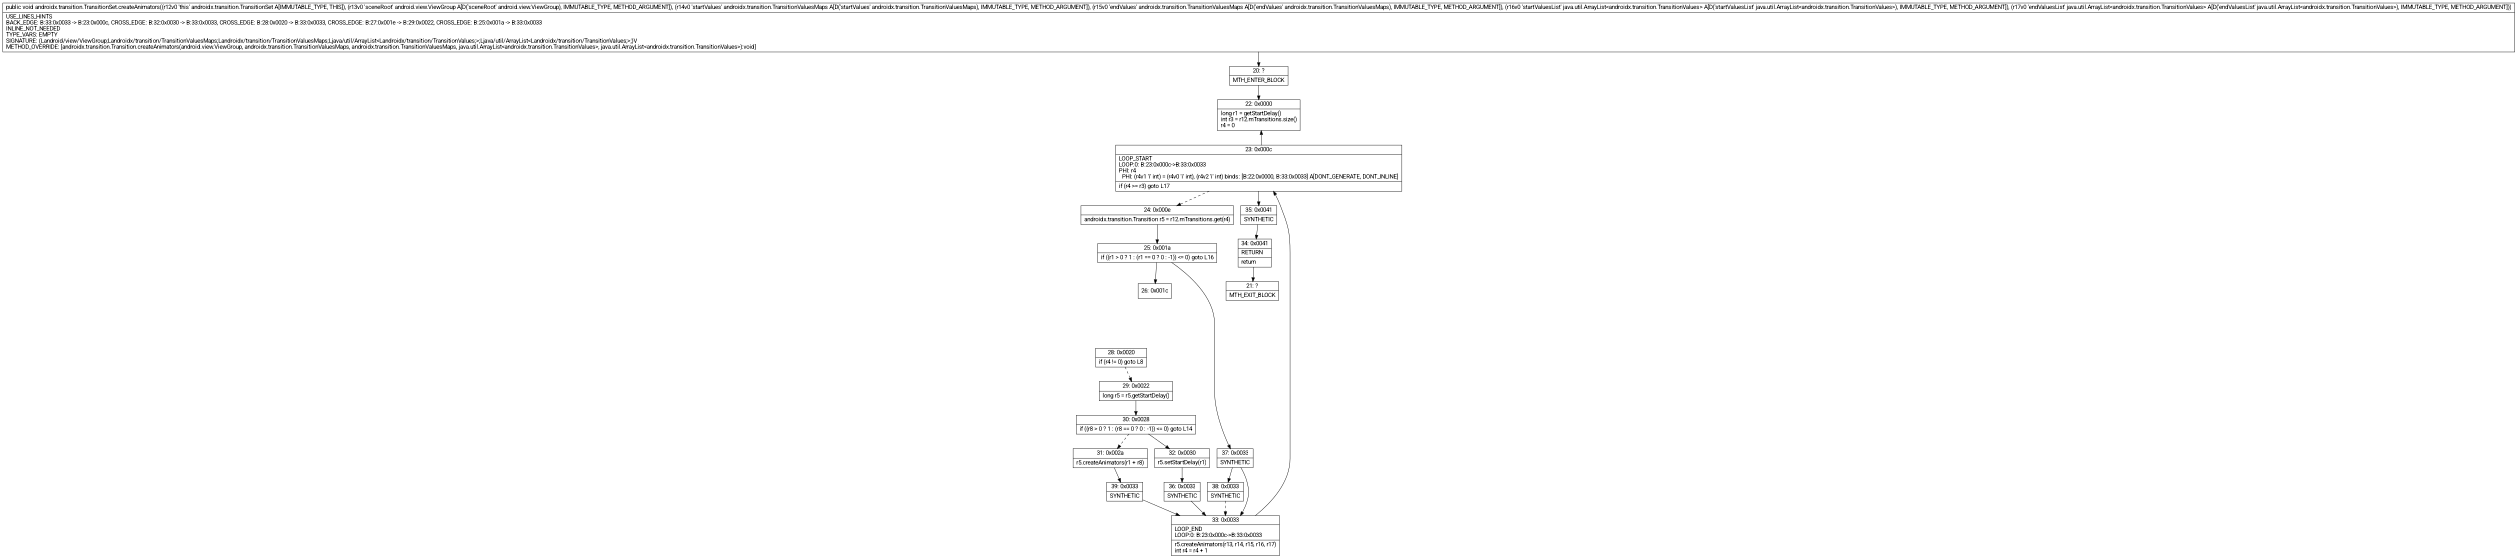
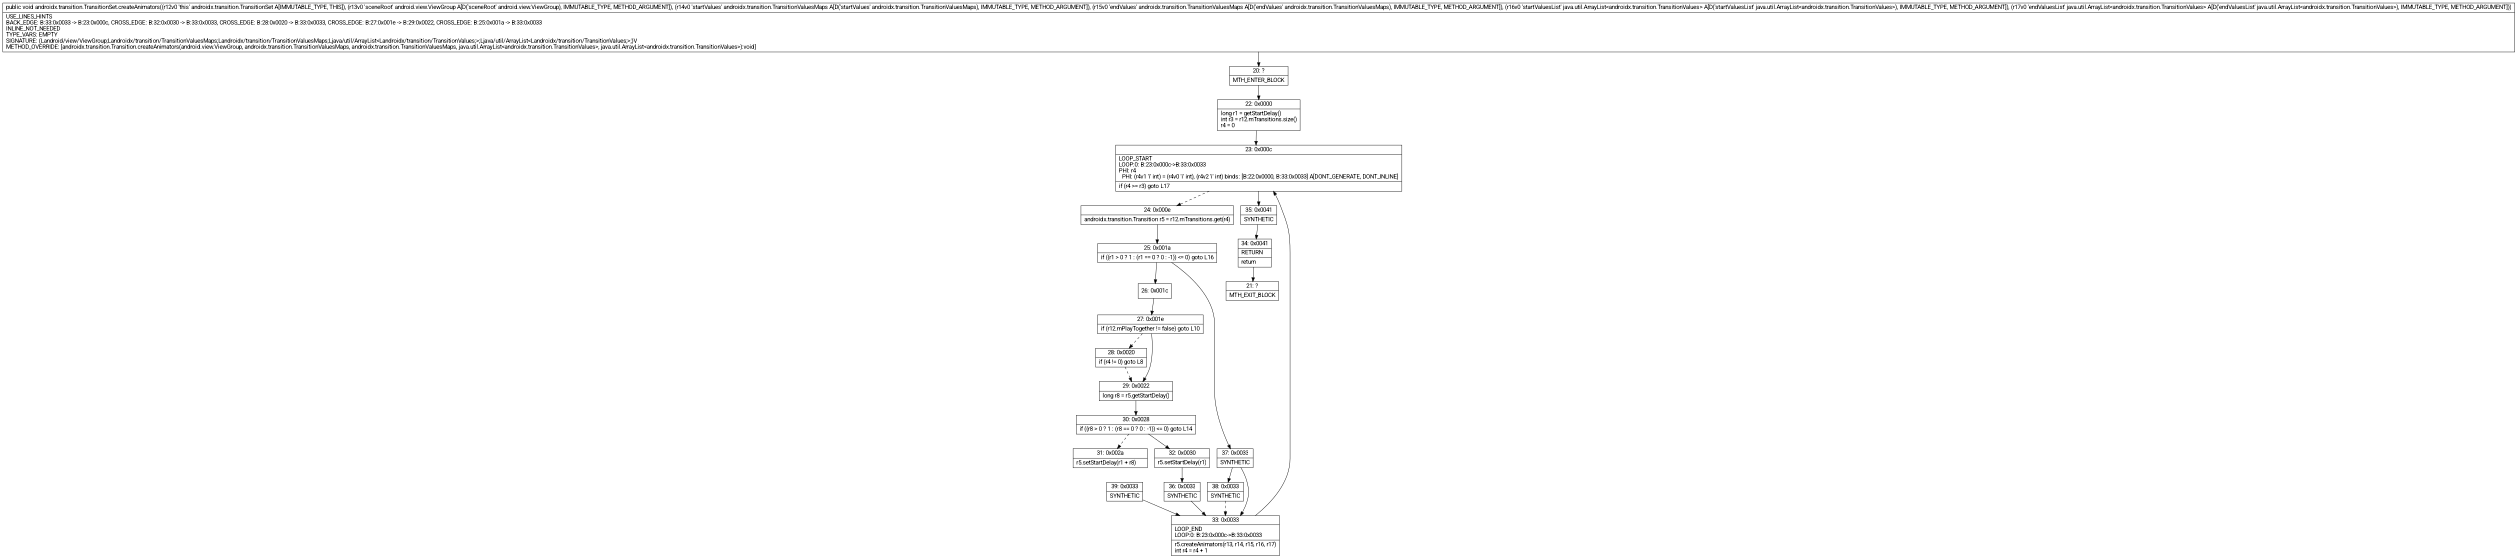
(1261, 140) -> (1256, 136)
none -> (1150, 324)
(1136, 396) -> (1136, 396)
(1110, 463) -> (1106, 463)
(1117, 473) -> none
